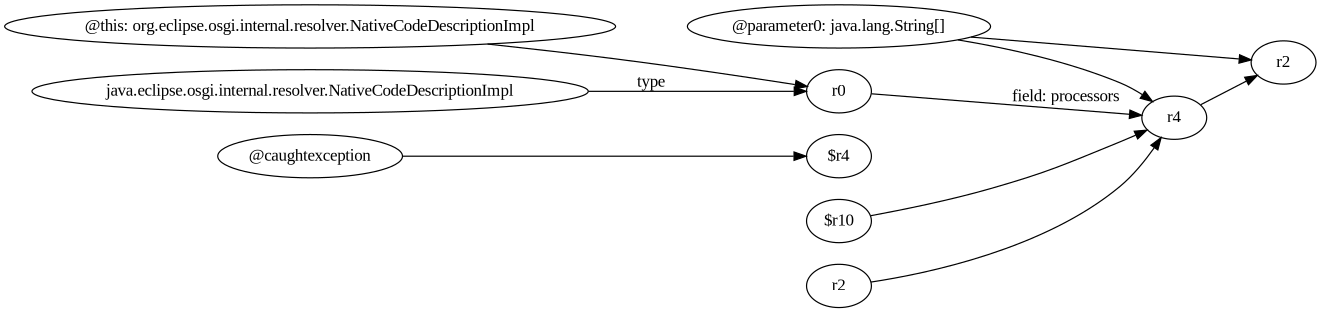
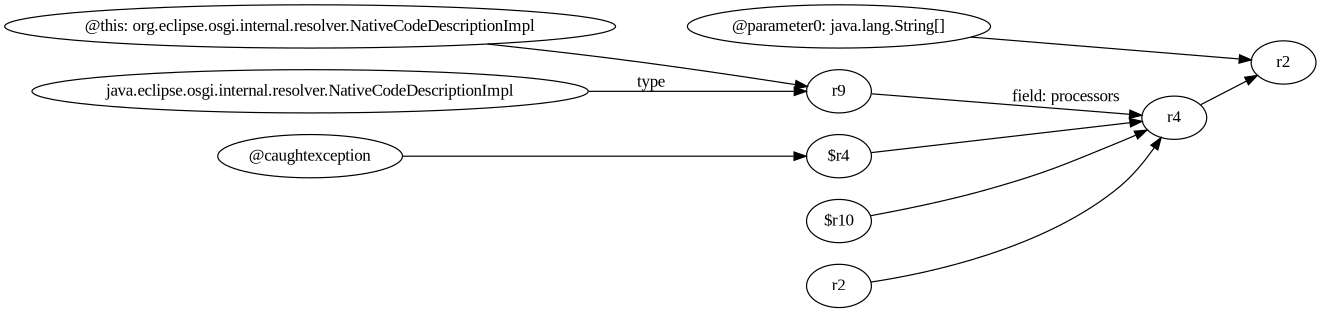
(1052, 60) -> (1001, 138)
(839, 91) -> (839, 91)
